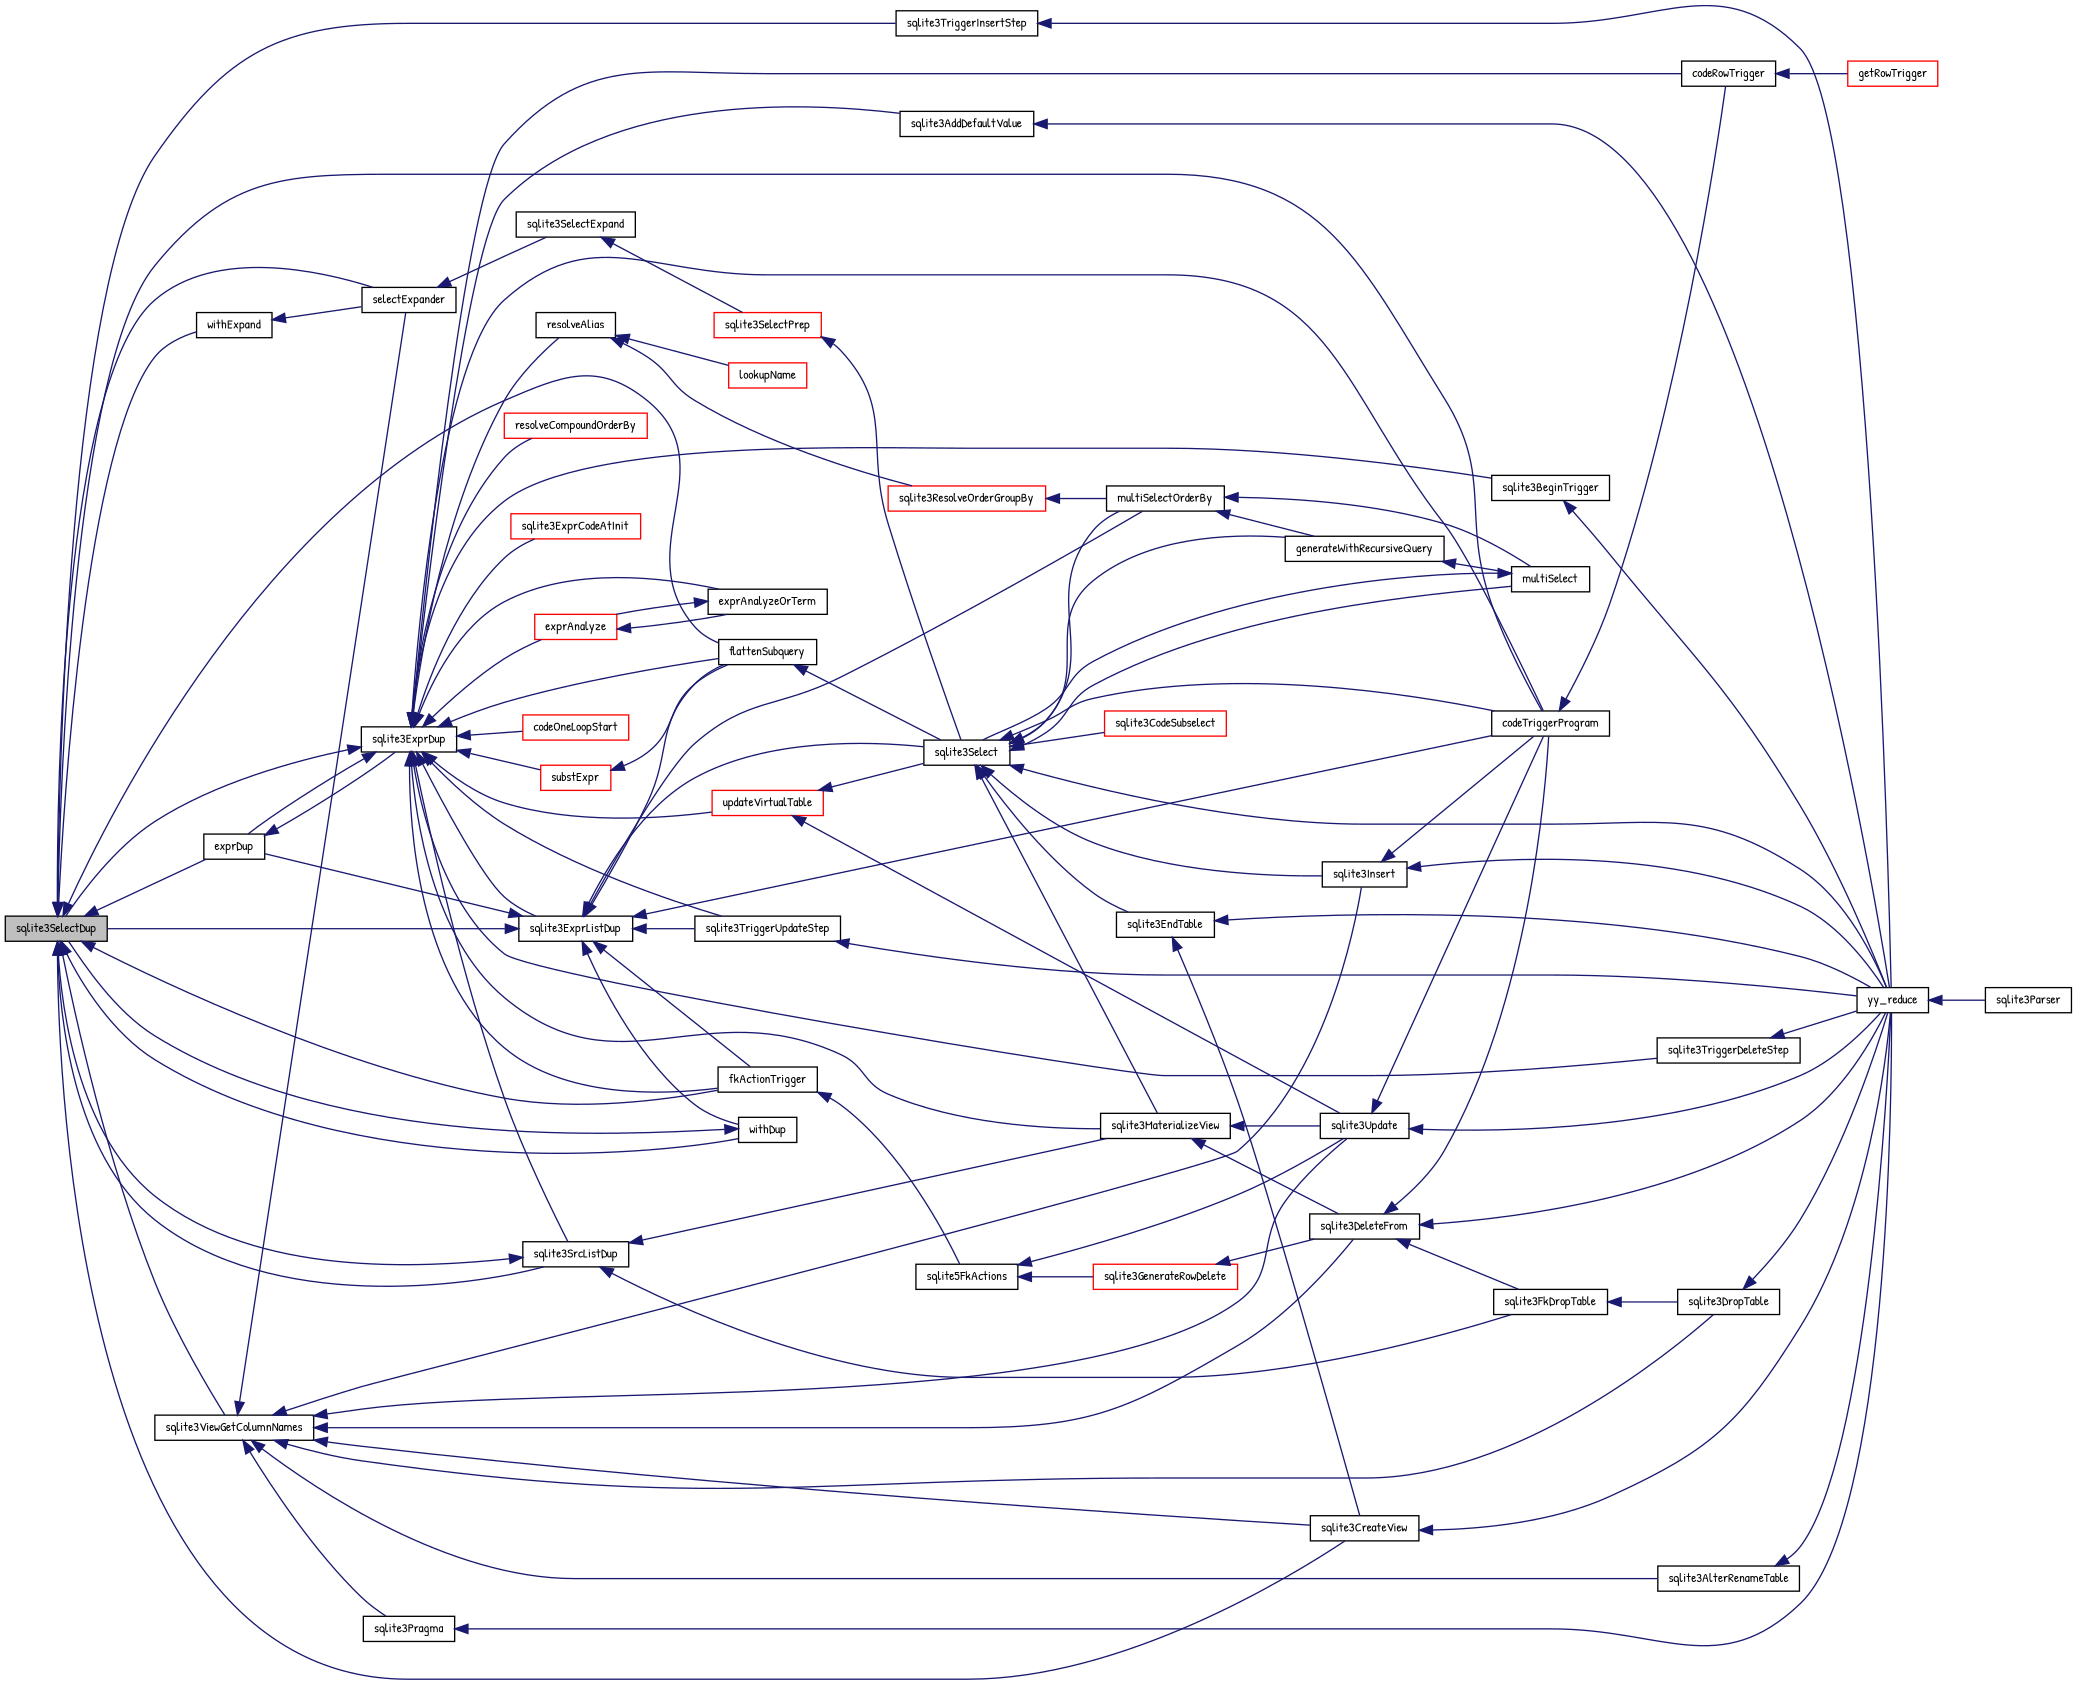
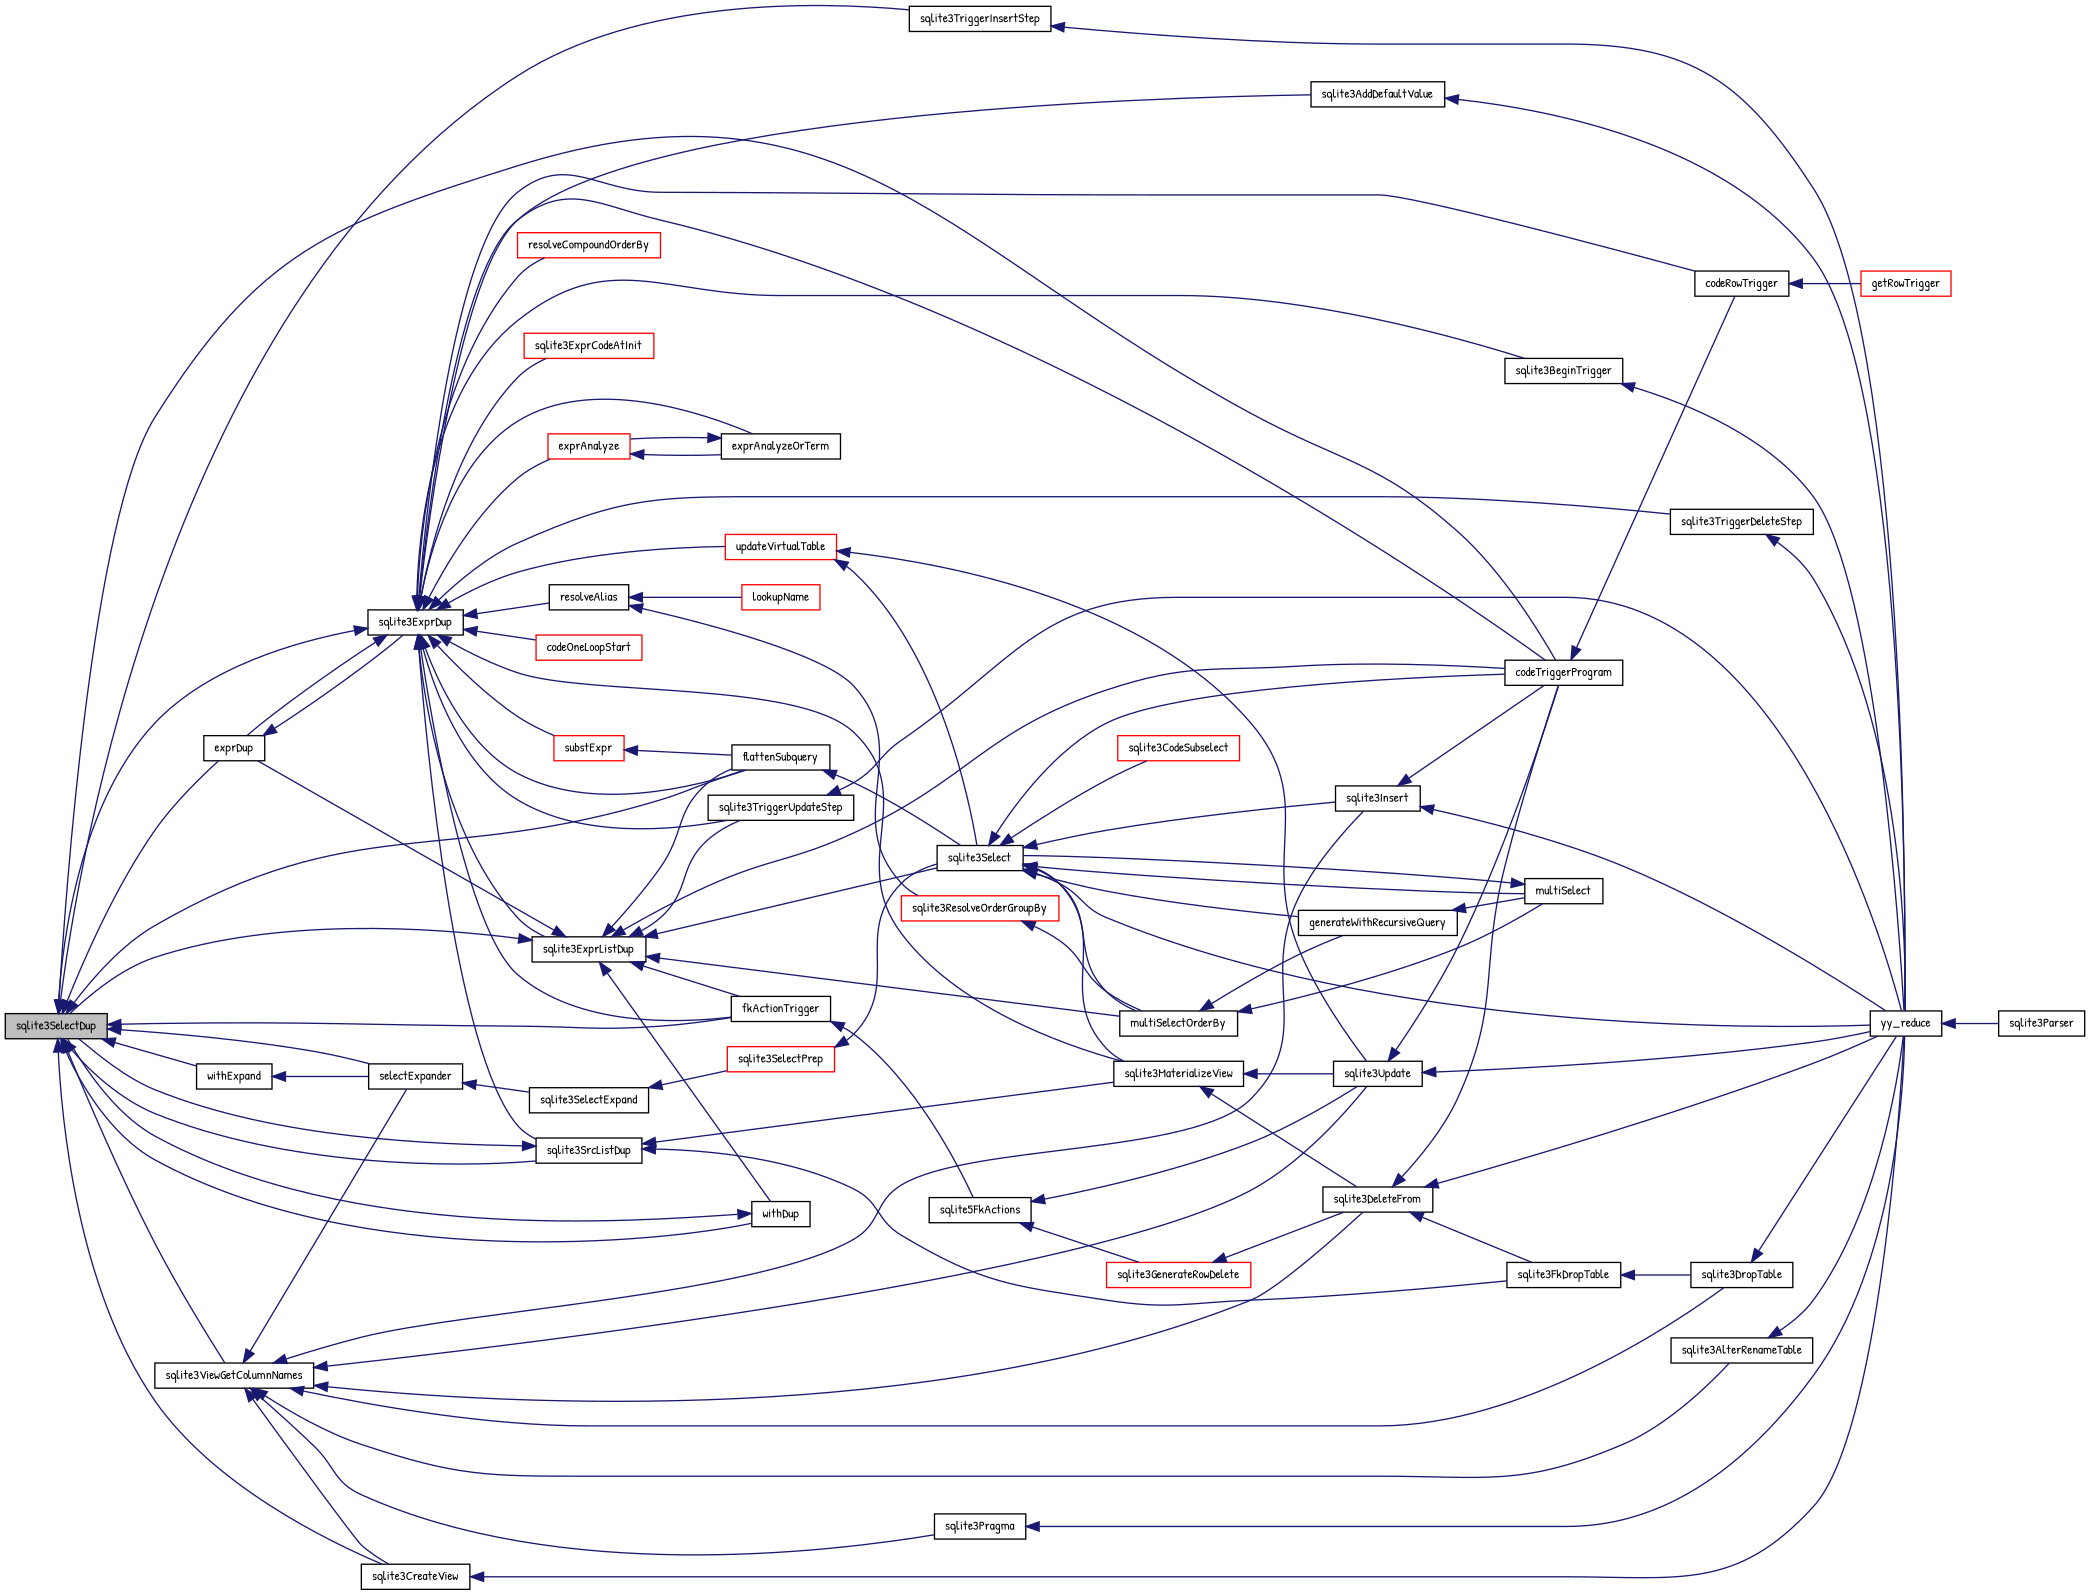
(1165, 925) -> none
